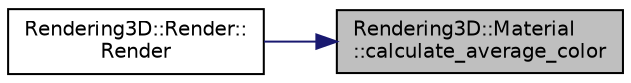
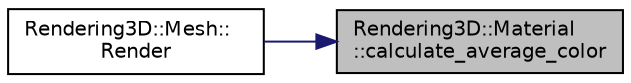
(136, 42) -> (136, 42)
